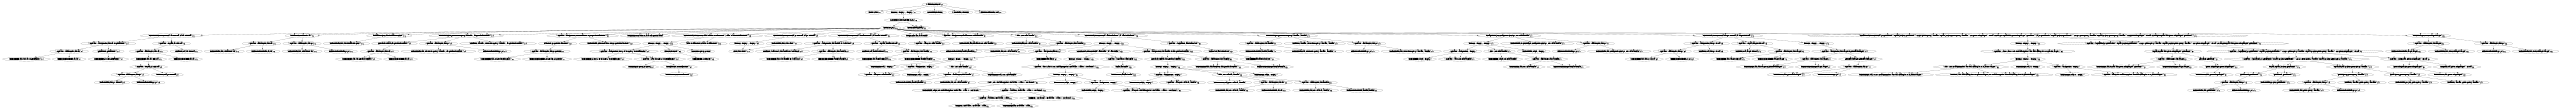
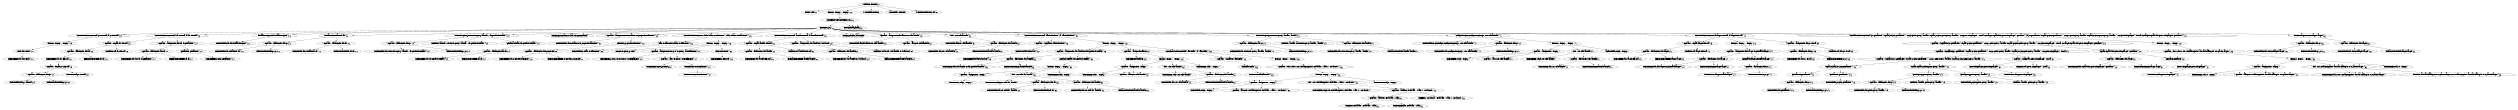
(763, 47) -> (23, 55)
none -> (587, 51)
(1182, 83) -> none
